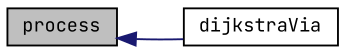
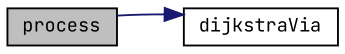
(160, 39) -> (141, 15)
